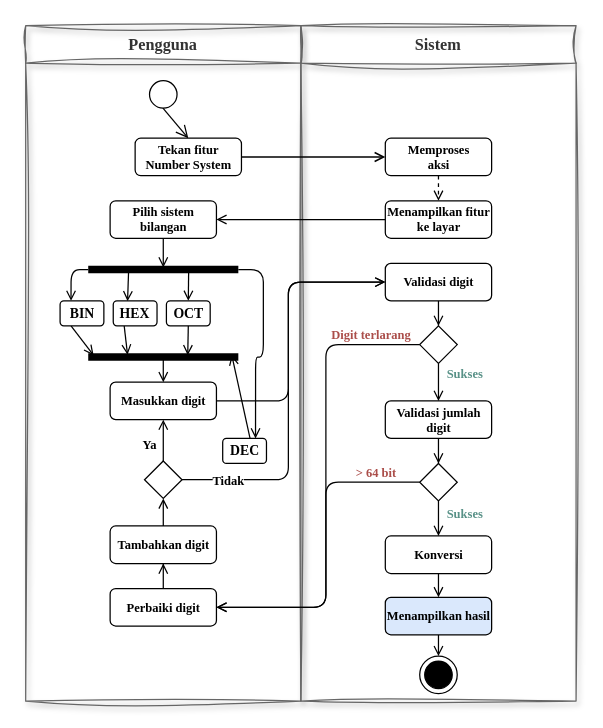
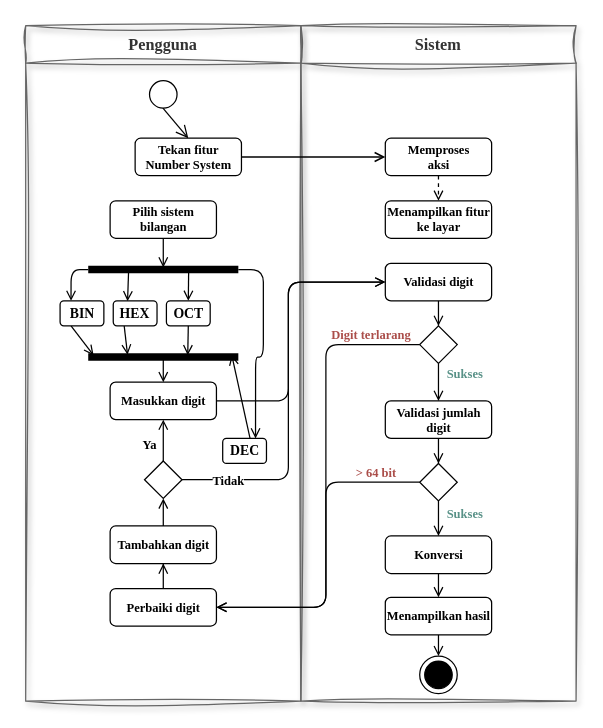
(303, 219) -> none
(438, 616) -> (438, 616)
